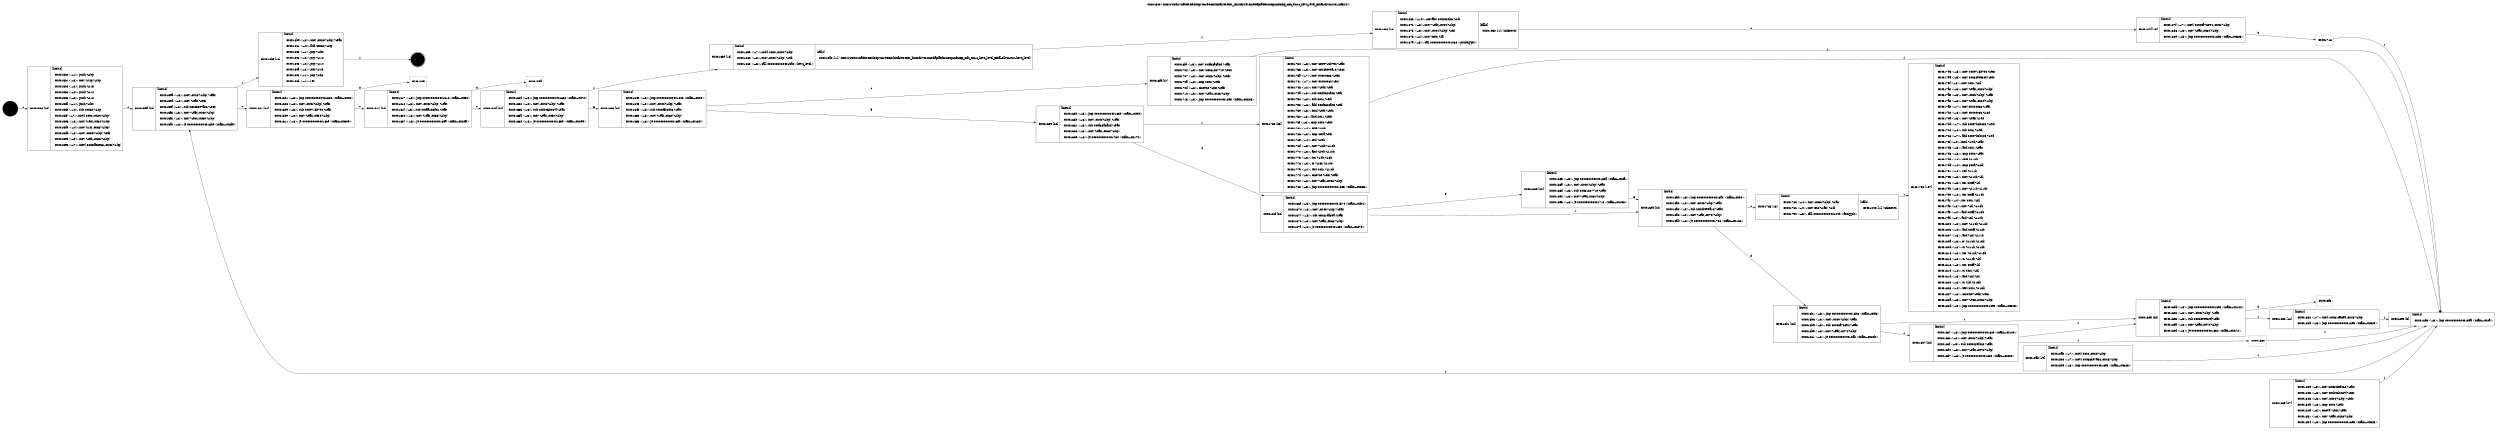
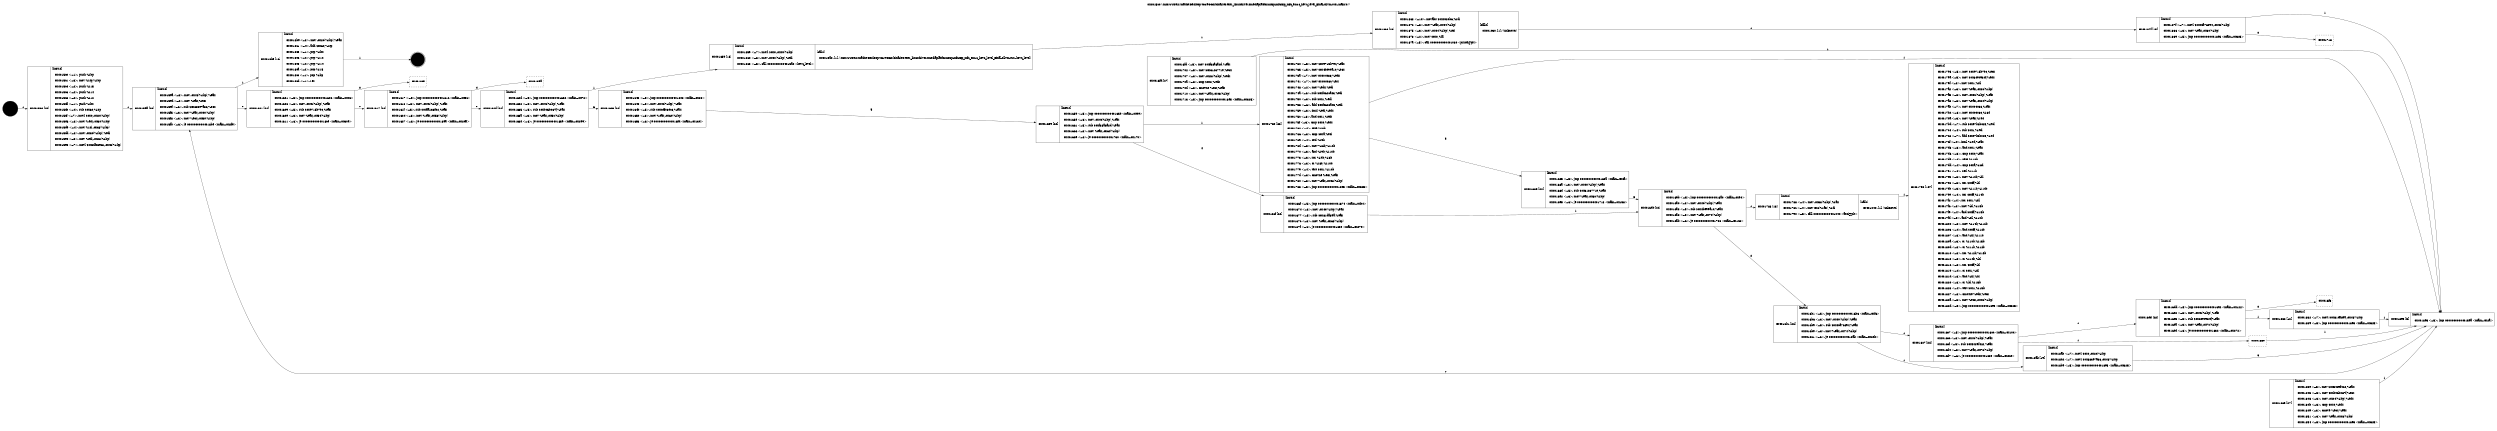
(926, 95) -> none
(2422, 149) -> (2415, 99)
(1444, 202) -> (1444, 157)
(2007, 321) -> (1937, 368)
(2258, 356) -> (2258, 356)
